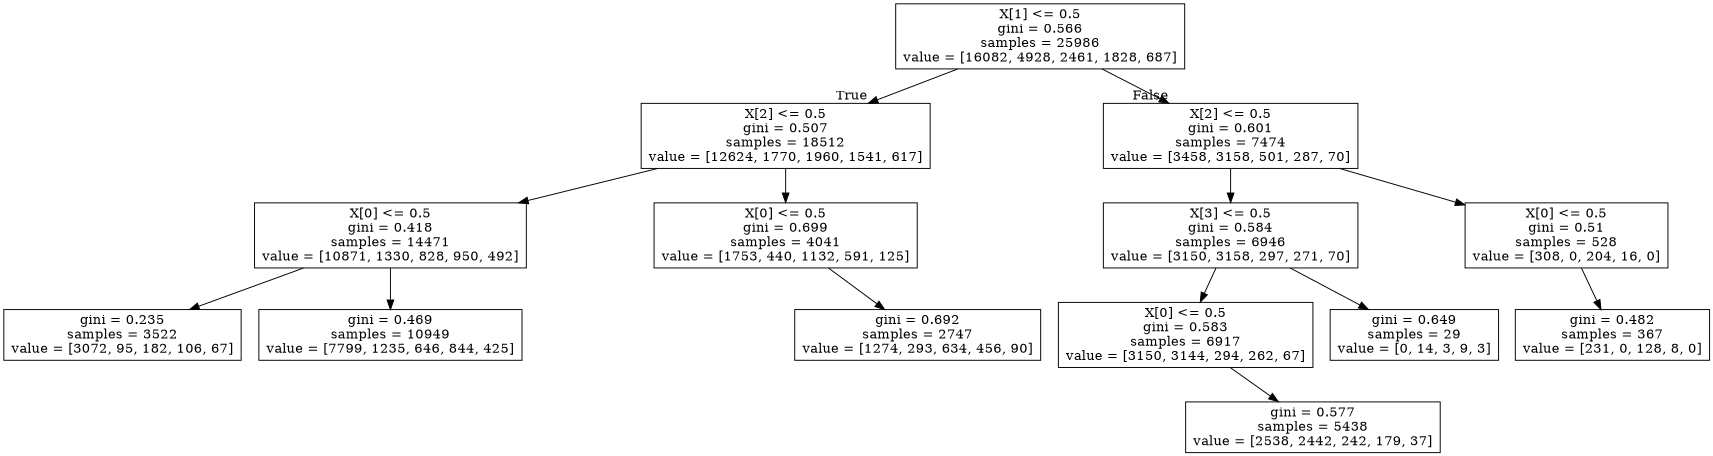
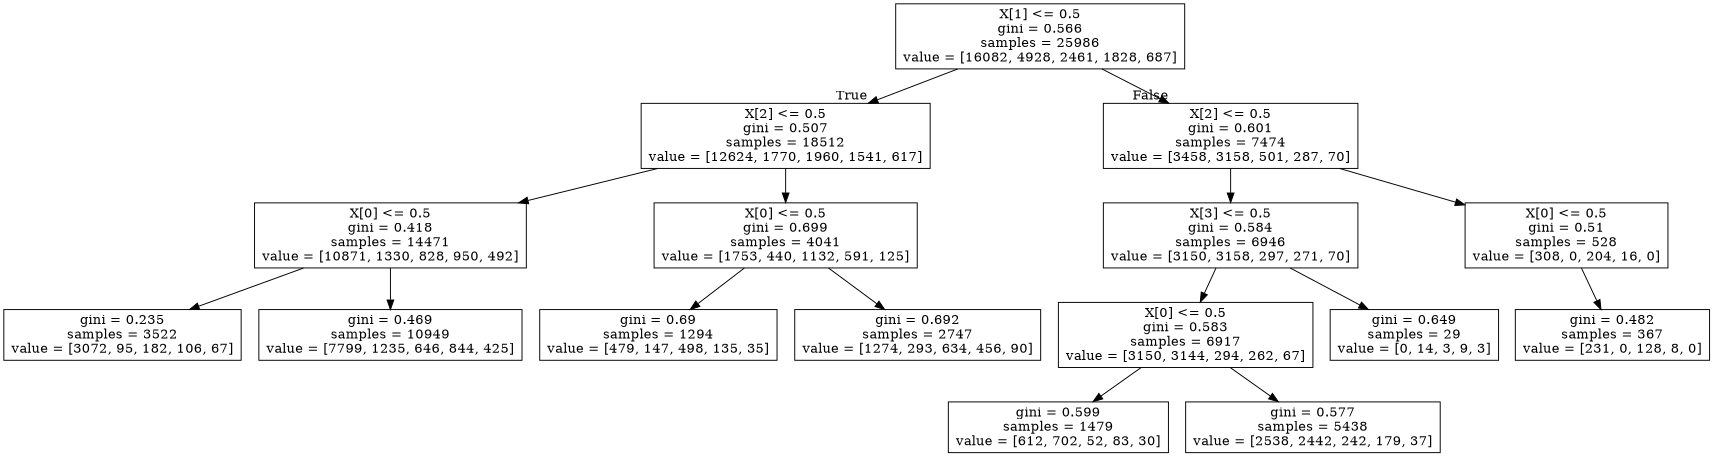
none -> (658, 335)
none -> (1058, 427)
